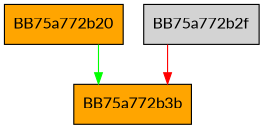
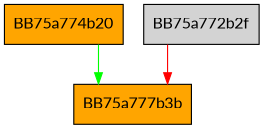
(64, 24) -> (64, 24)
(133, 104) -> (133, 104)
